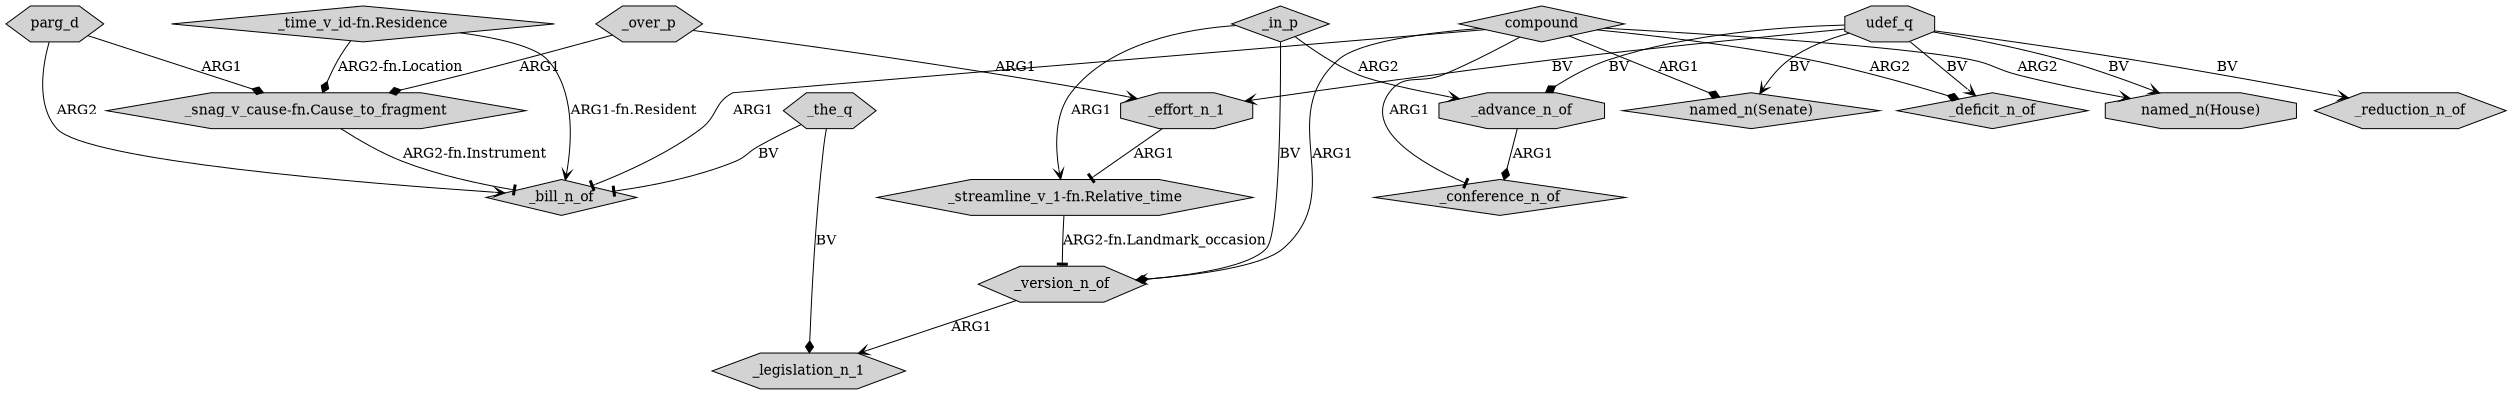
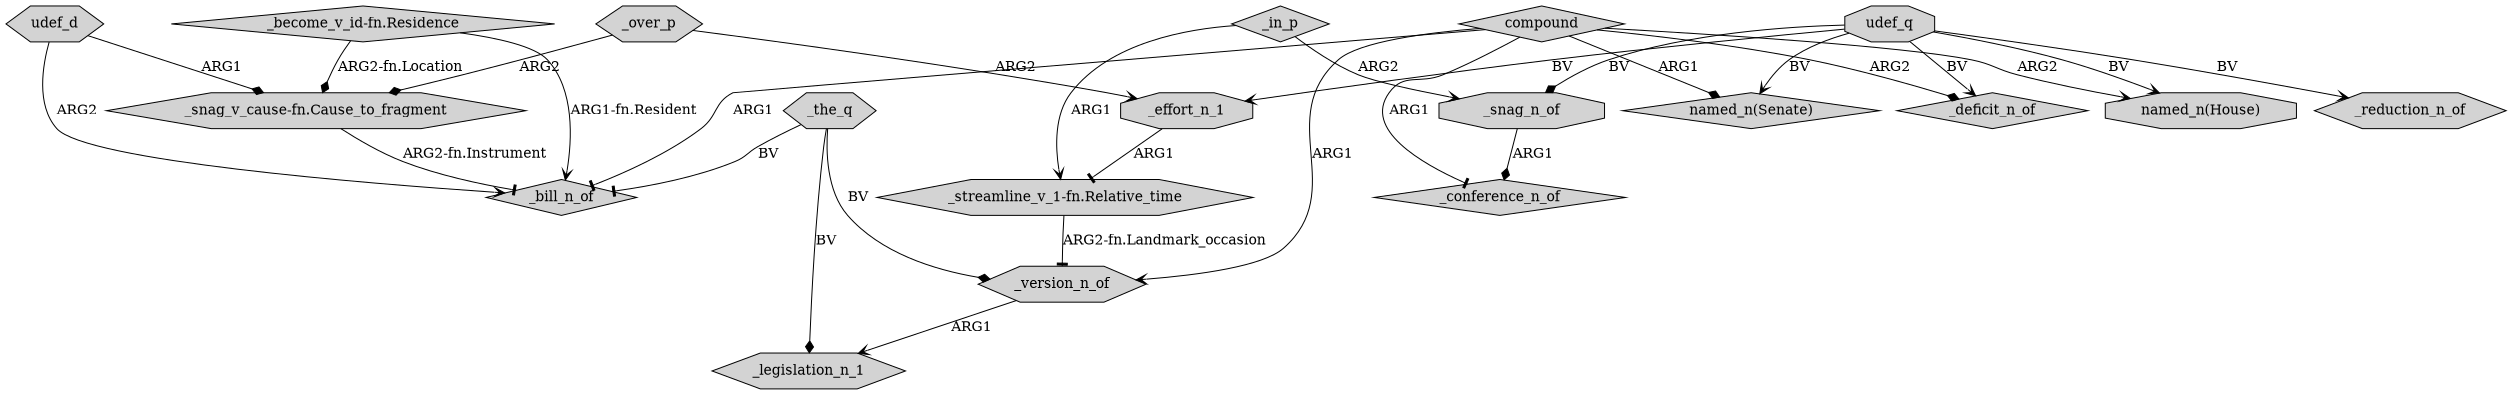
(55, 24) -> (55, 24)
(363, 24) -> (363, 24)
(540, 67) -> (540, 67)
(1016, 67) -> (1016, 67)
(1522, 111) -> (1522, 111)
(1275, 208) -> (868, 234)
